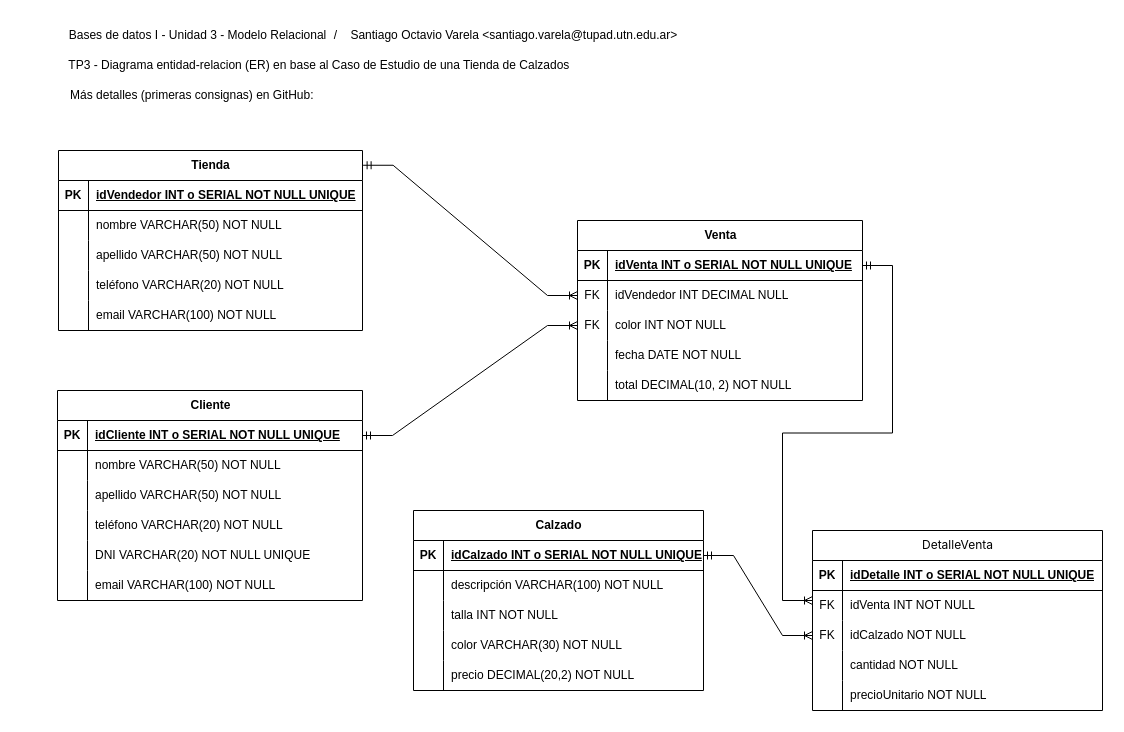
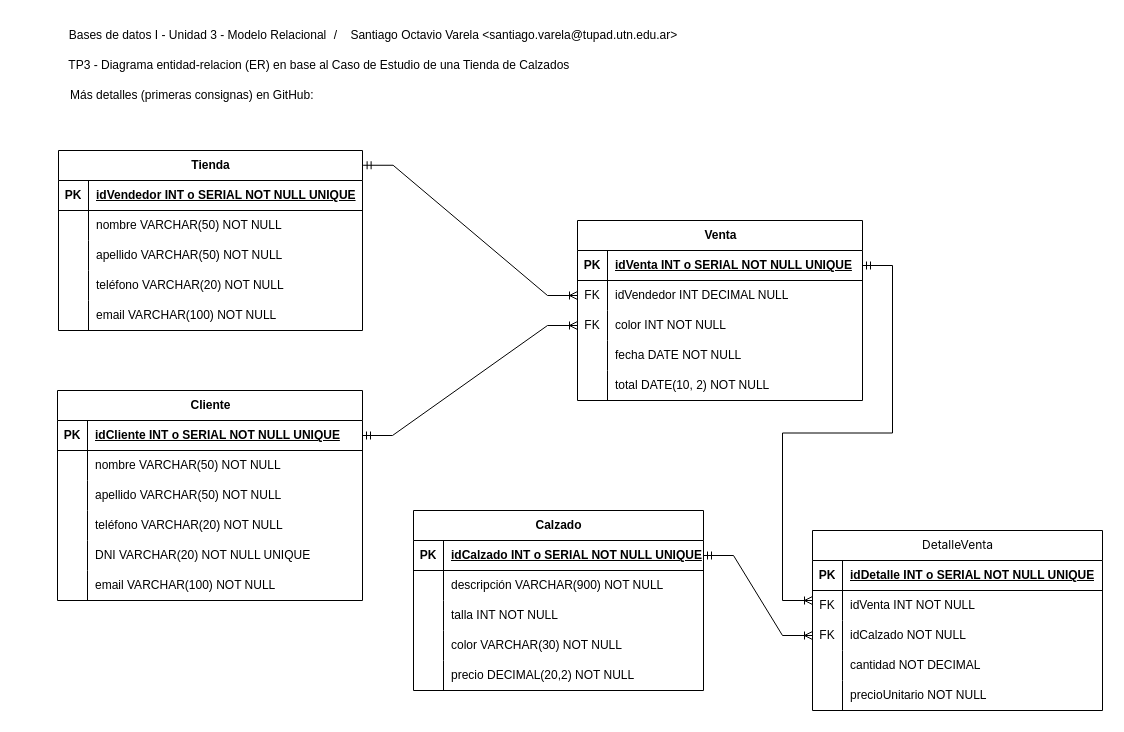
(704, 386) -> (694, 386)
(555, 586) -> (555, 586)
(903, 666) -> (913, 666)
